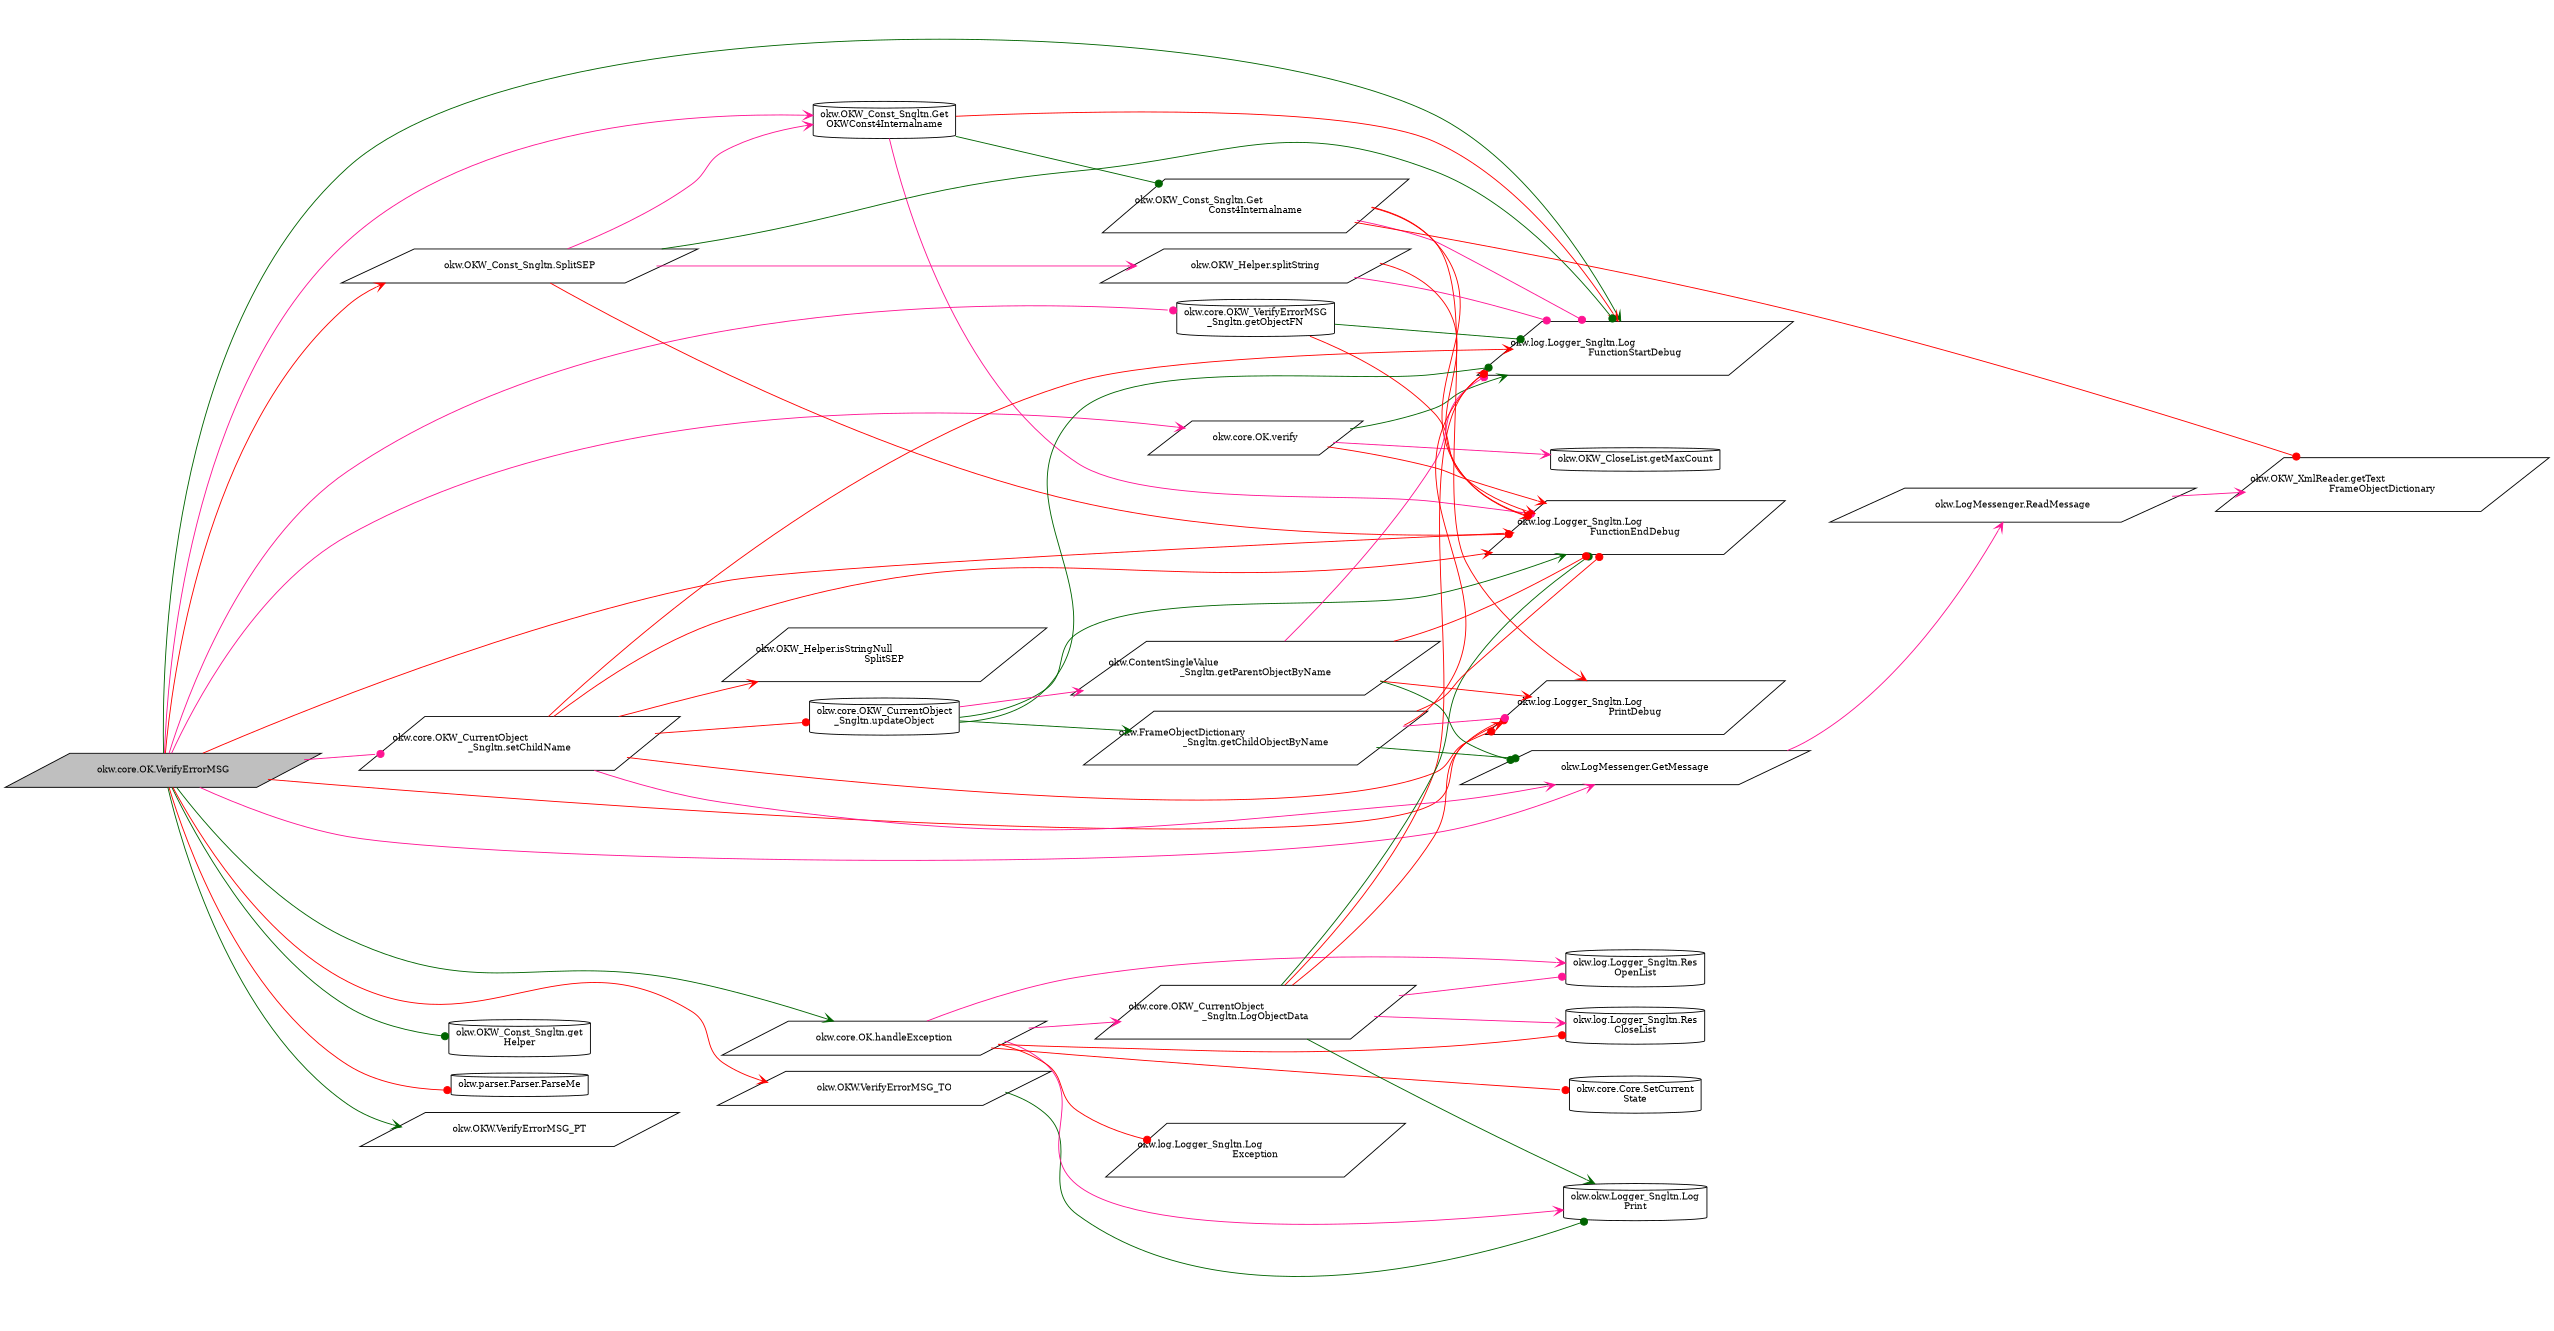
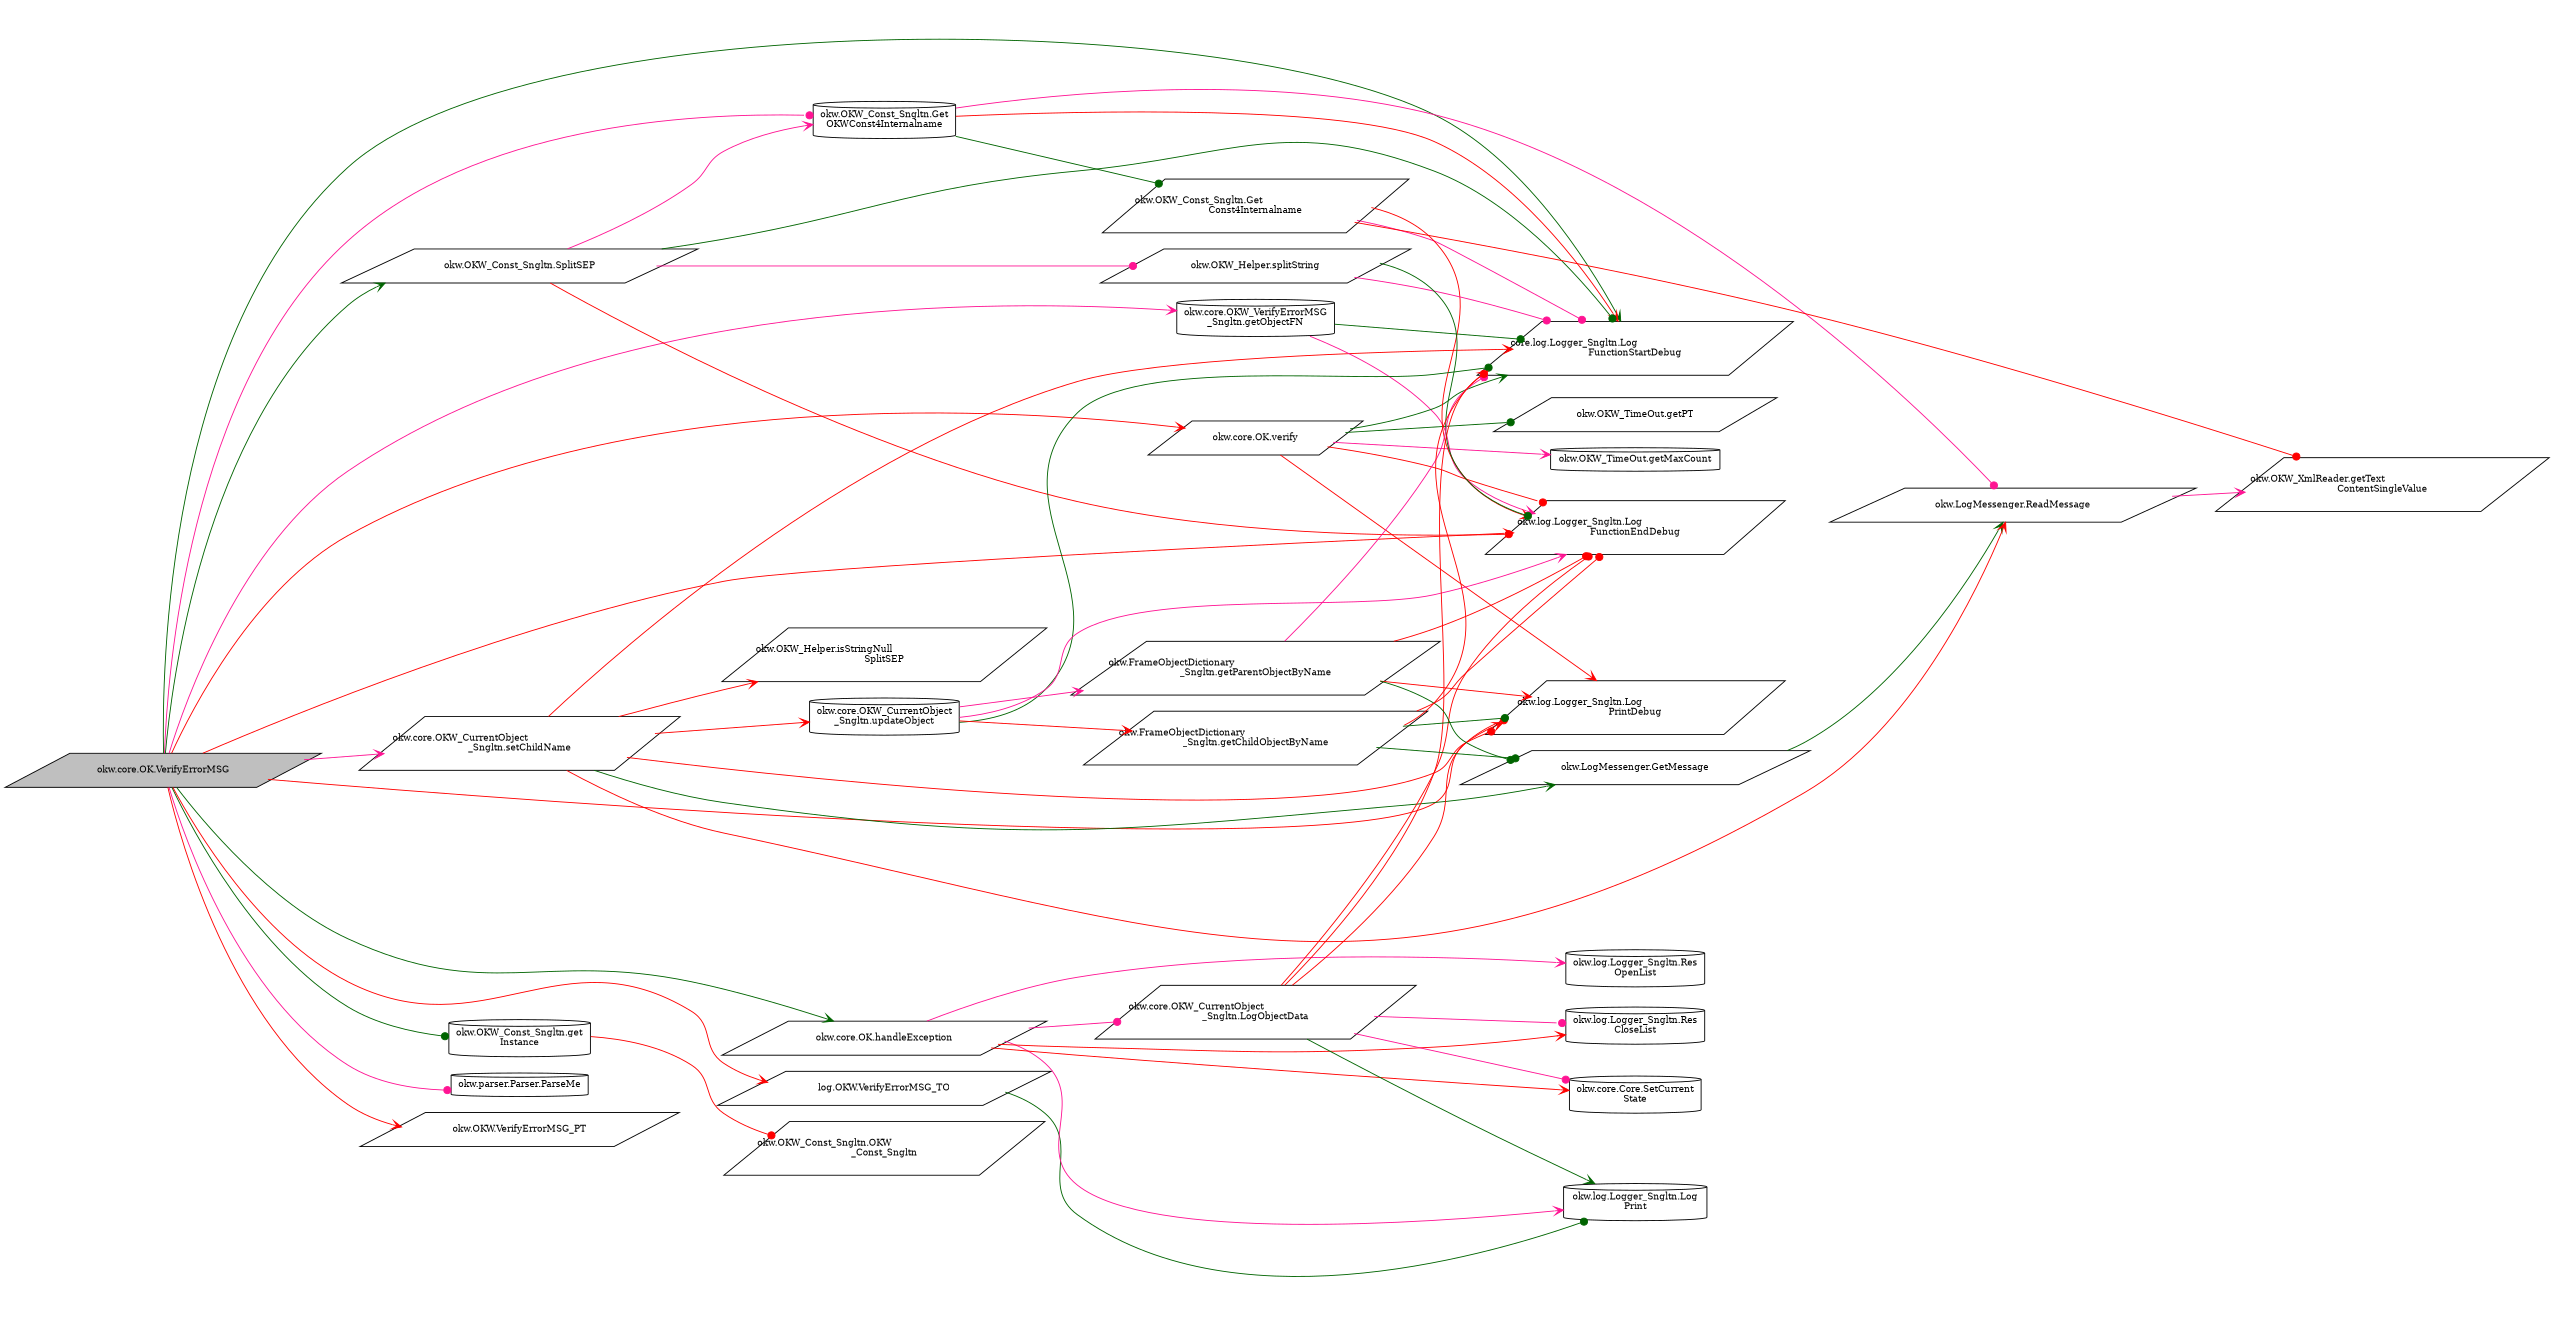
(893, 266) -> (893, 266)
(323, 268) -> (323, 268)
(1446, 308) -> (1451, 388)
(1635, 348) -> (1635, 348)
(579, 366) -> (579, 366)
(1422, 402) -> (1422, 402)
none -> (1635, 415)
(1455, 431) -> (1435, 565)
(613, 444) -> (613, 444)
(1635, 459) -> (1635, 459)
(1424, 465) -> (1424, 465)
(1110, 477) -> (1526, 145)
(2382, 485) -> (2382, 485)
(224, 496) -> (224, 496)
(1003, 568) -> (1355, 939)
(1240, 605) -> (1240, 605)
(1908, 656) -> (1908, 656)
(1256, 668) -> (1256, 668)
(1452, 704) -> (1452, 704)
(1457, 722) -> (1457, 722)
(1041, 726) -> (1041, 726)
(729, 728) -> (729, 728)
(340, 757) -> (340, 757)
(1212, 822) -> (1212, 822)
(892, 860) -> none
(243, 983) -> (243, 983)
(264, 983) -> (264, 983)
(1479, 986) -> (1458, 1056)
(1465, 1020) -> (1465, 1020)
(1071, 1025) -> (1071, 1025)
(520, 1038) -> (520, 1038)
(1278, 1052) -> (1278, 1052)
(1275, 1070) -> (1275, 1070)
(884, 1088) -> (884, 1088)
none -> (884, 1148)
(1256, 1150) -> none
(1635, 1202) -> (1635, 1202)
